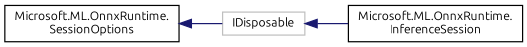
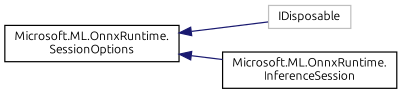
(333, 24) -> (207, 58)
